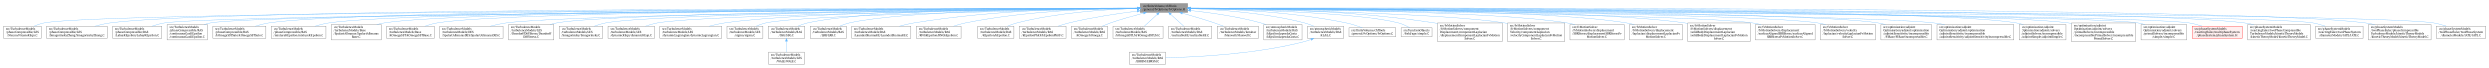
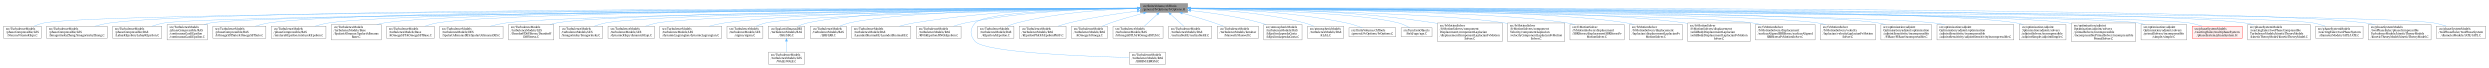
(786, 32) -> (786, 32)
(1417, 32) -> (1417, 32)
(1239, 53) -> (972, 28)
